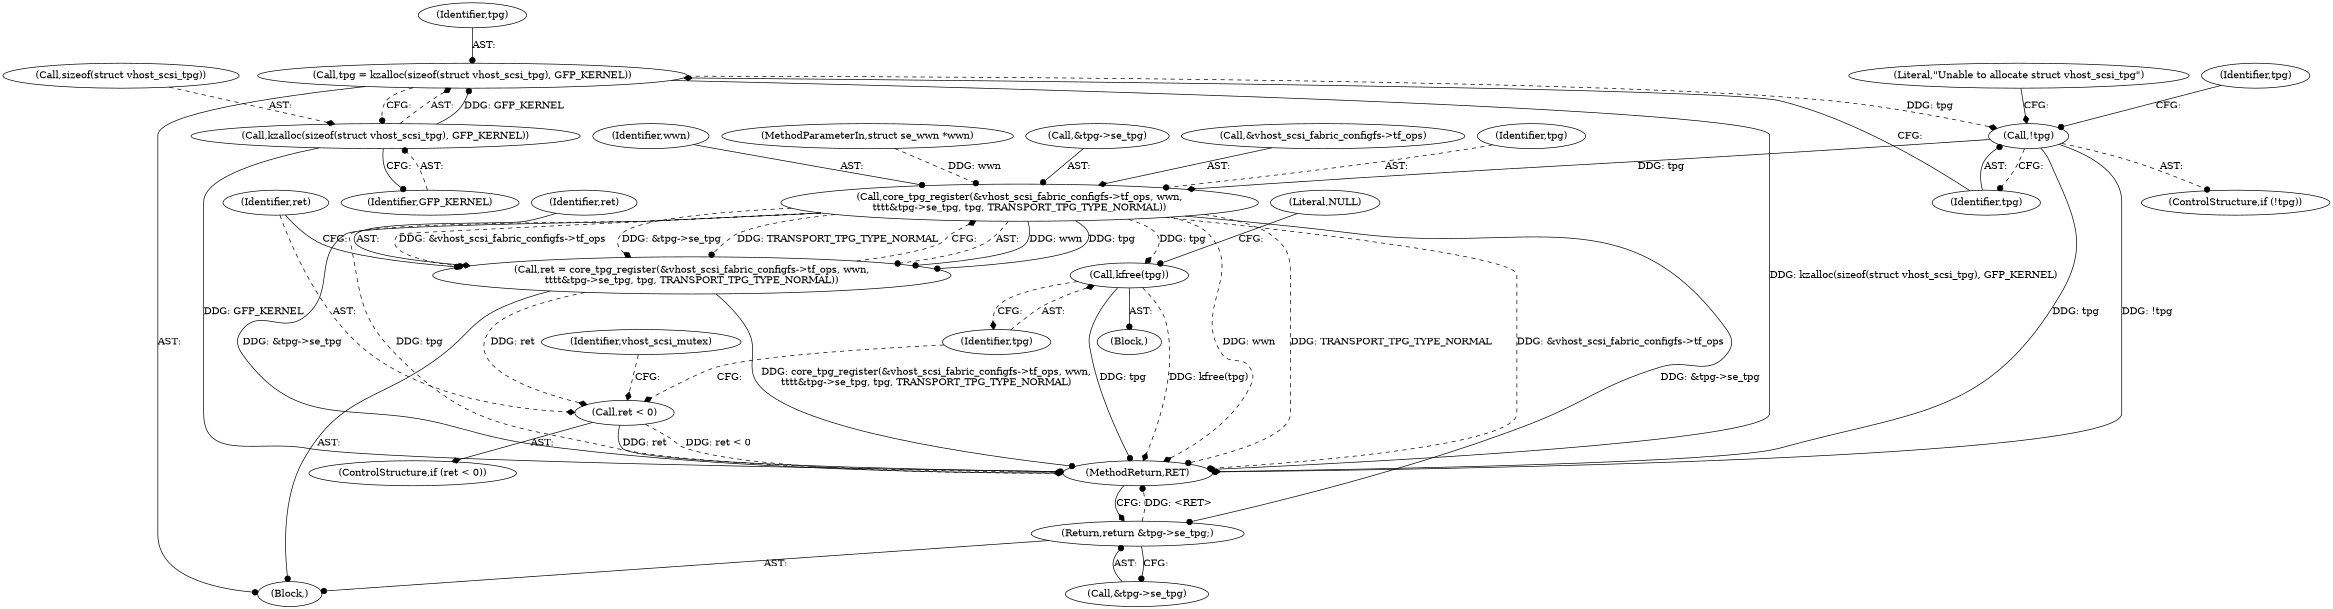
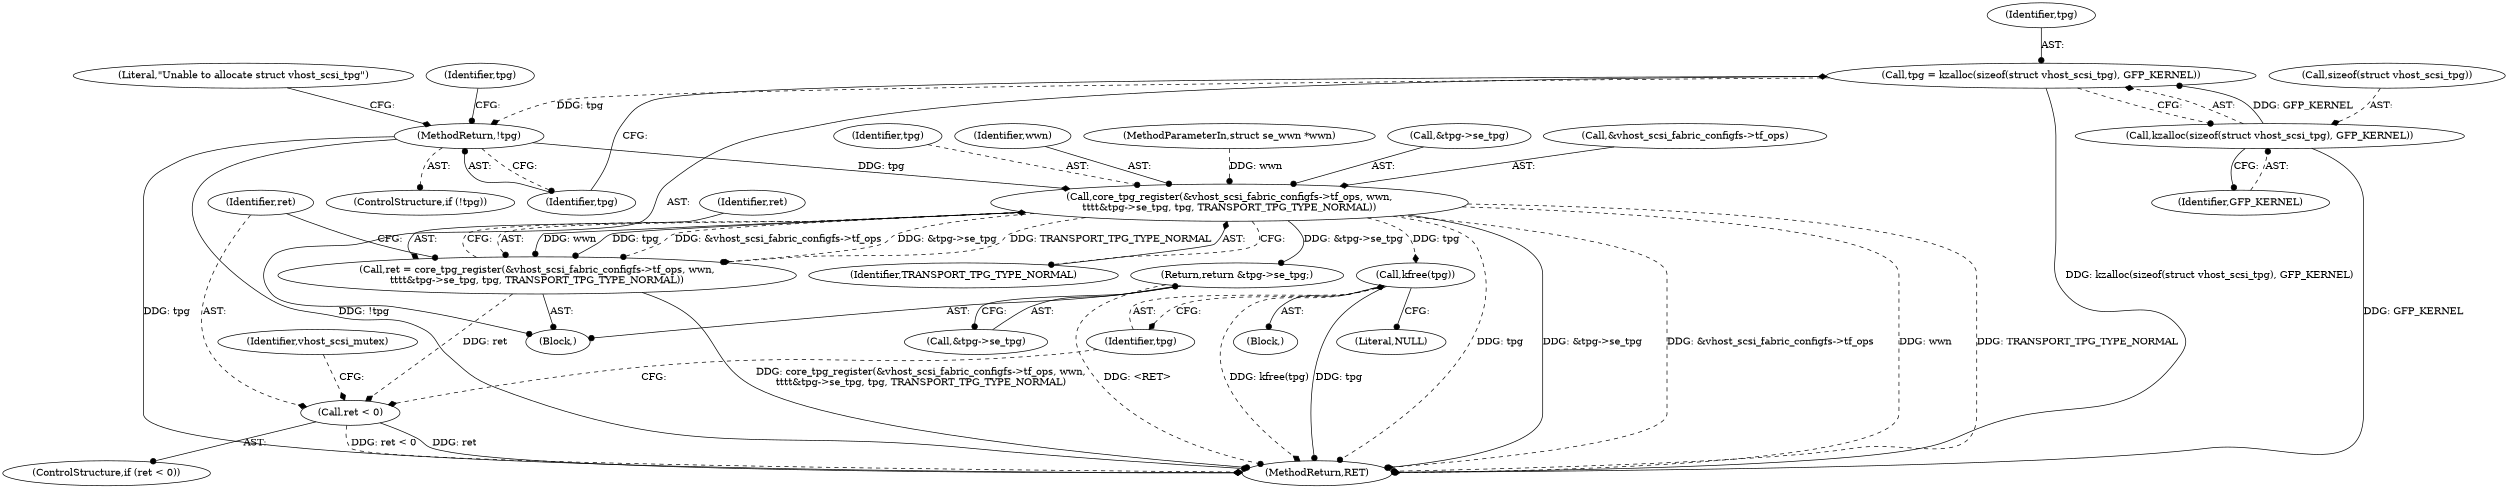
(2029, 136) -> (469, 136)
(1230, 238) -> (1404, 306)
none -> (964, 275)
(533, 439) -> (228, 443)
(1116, 499) -> none
